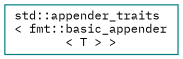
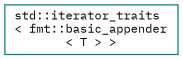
(91, 30) -> (91, 30)
